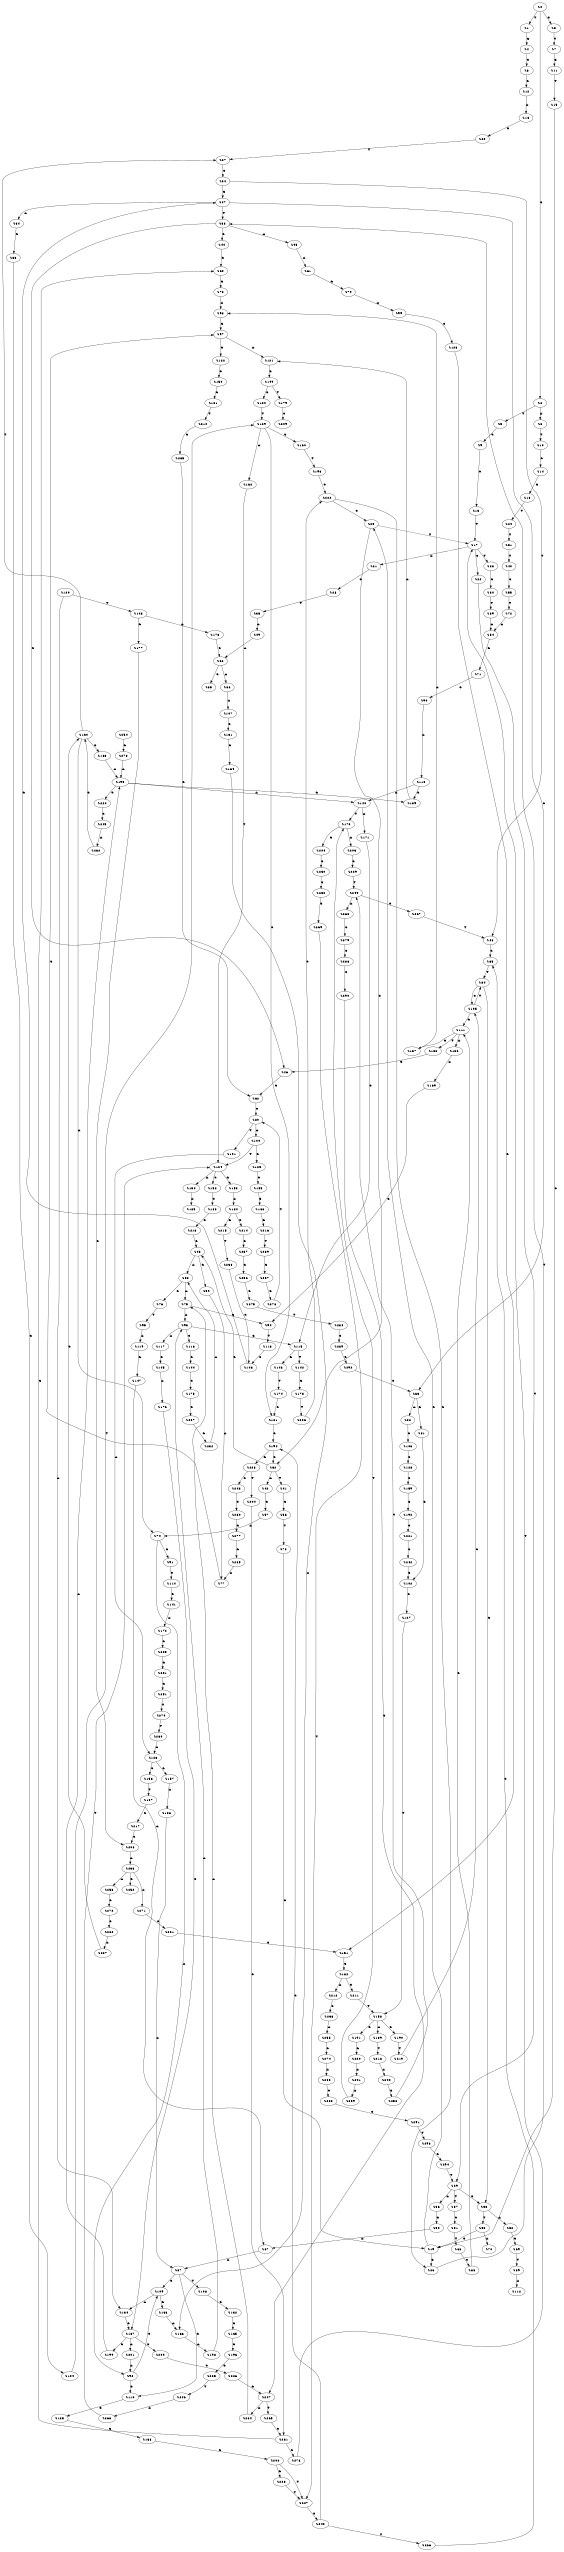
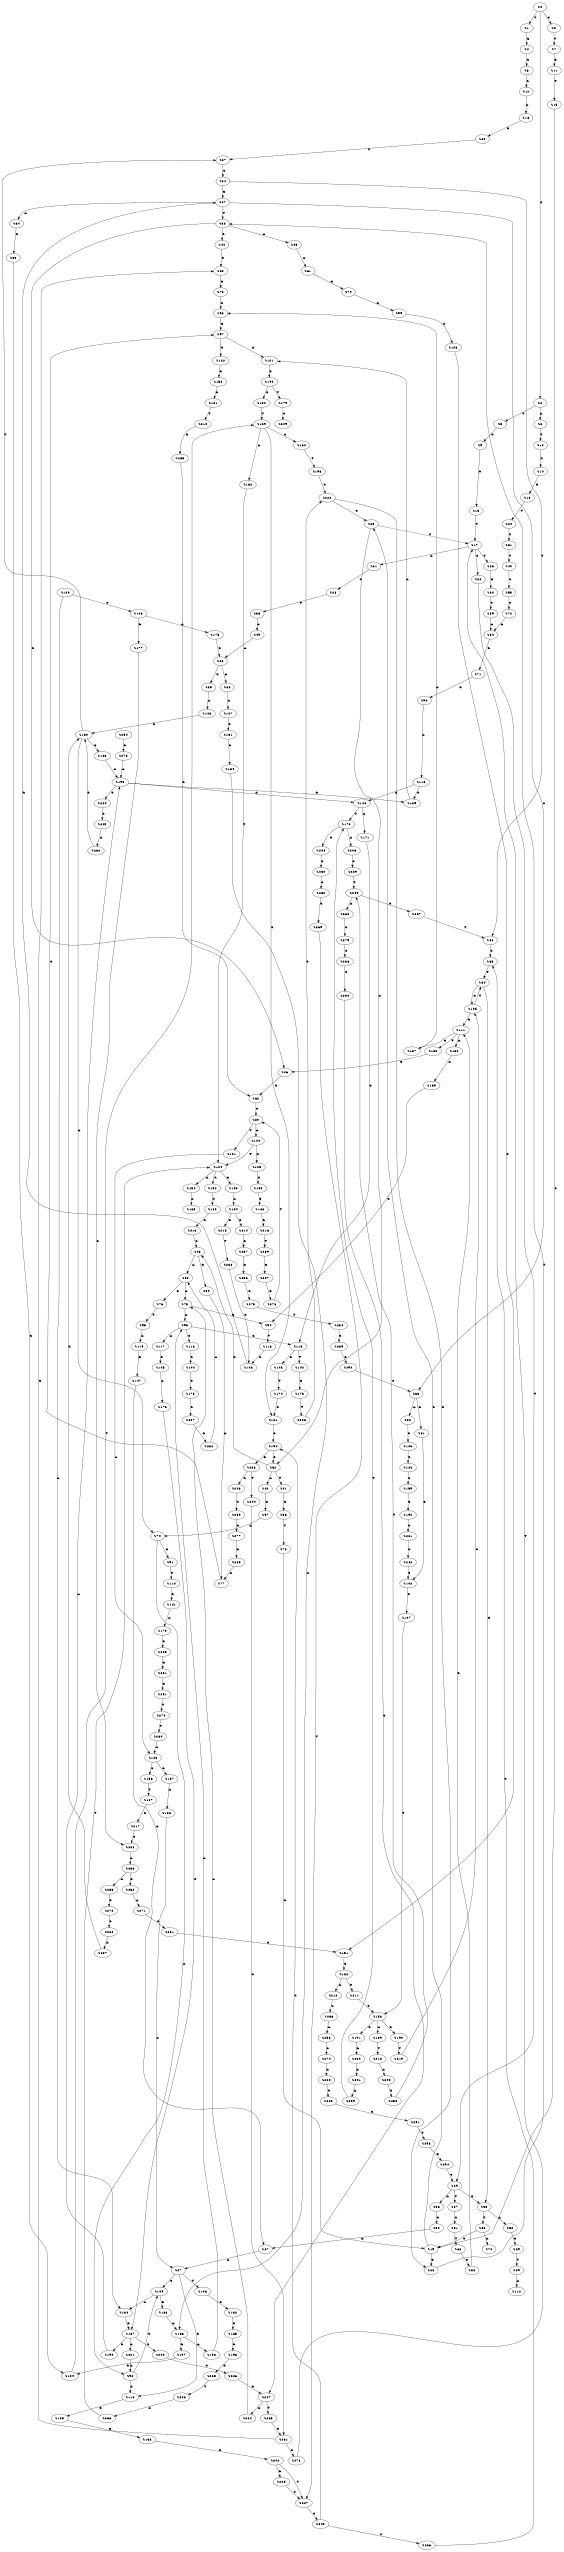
none -> (207, 714)
(141, 1887) -> (135, 1899)
none -> (182, 2355)
